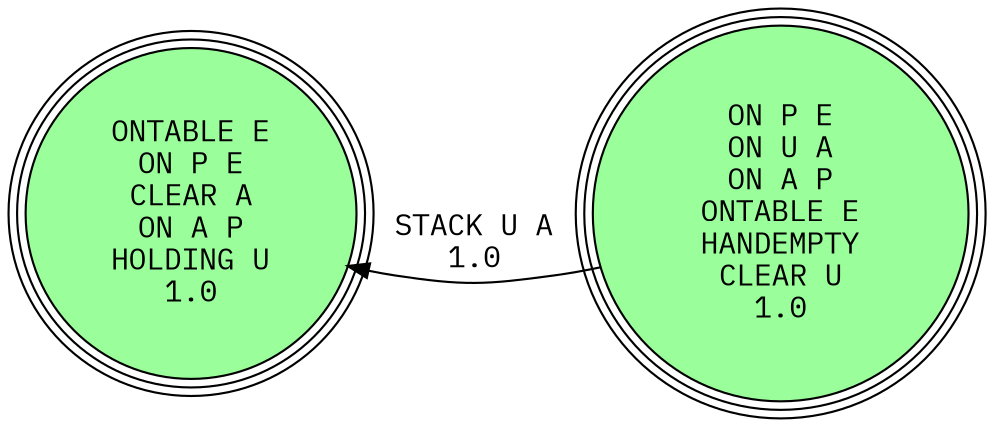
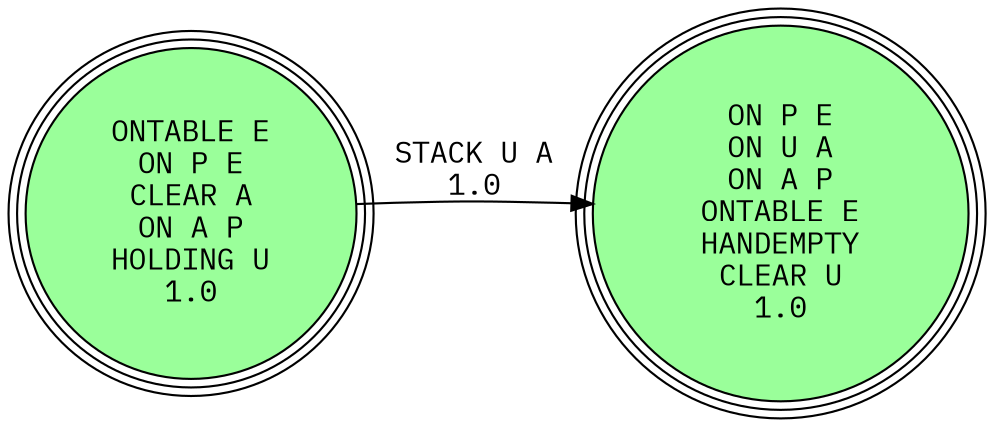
(485, 283) -> (464, 201)
